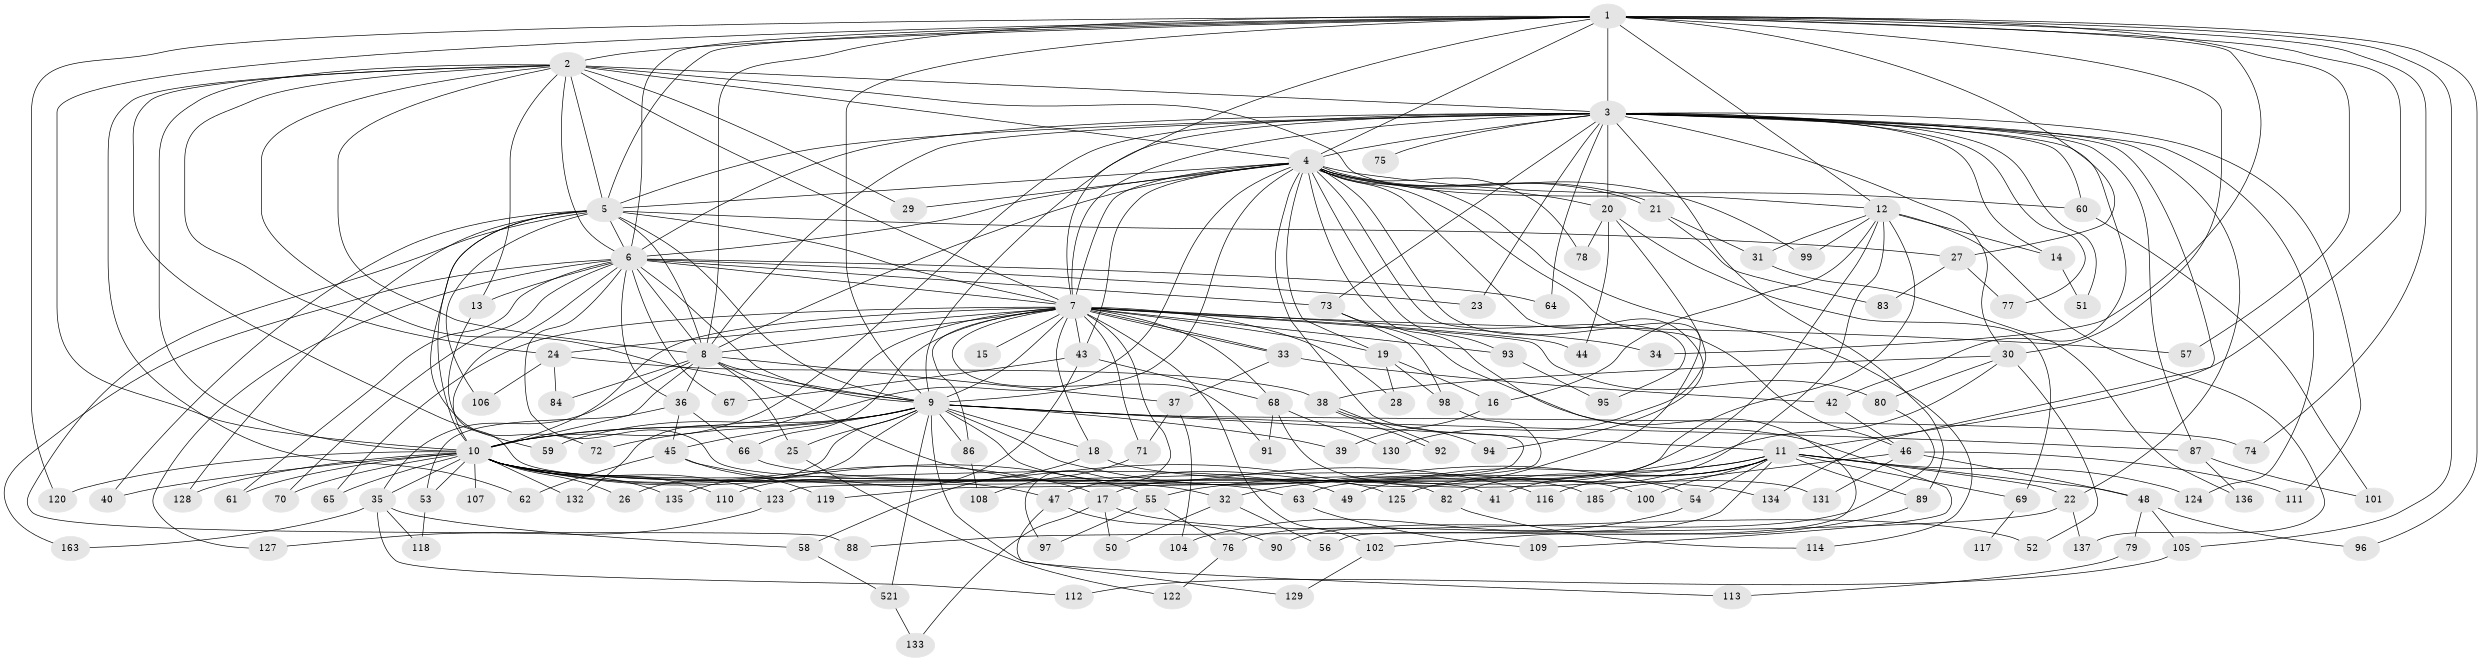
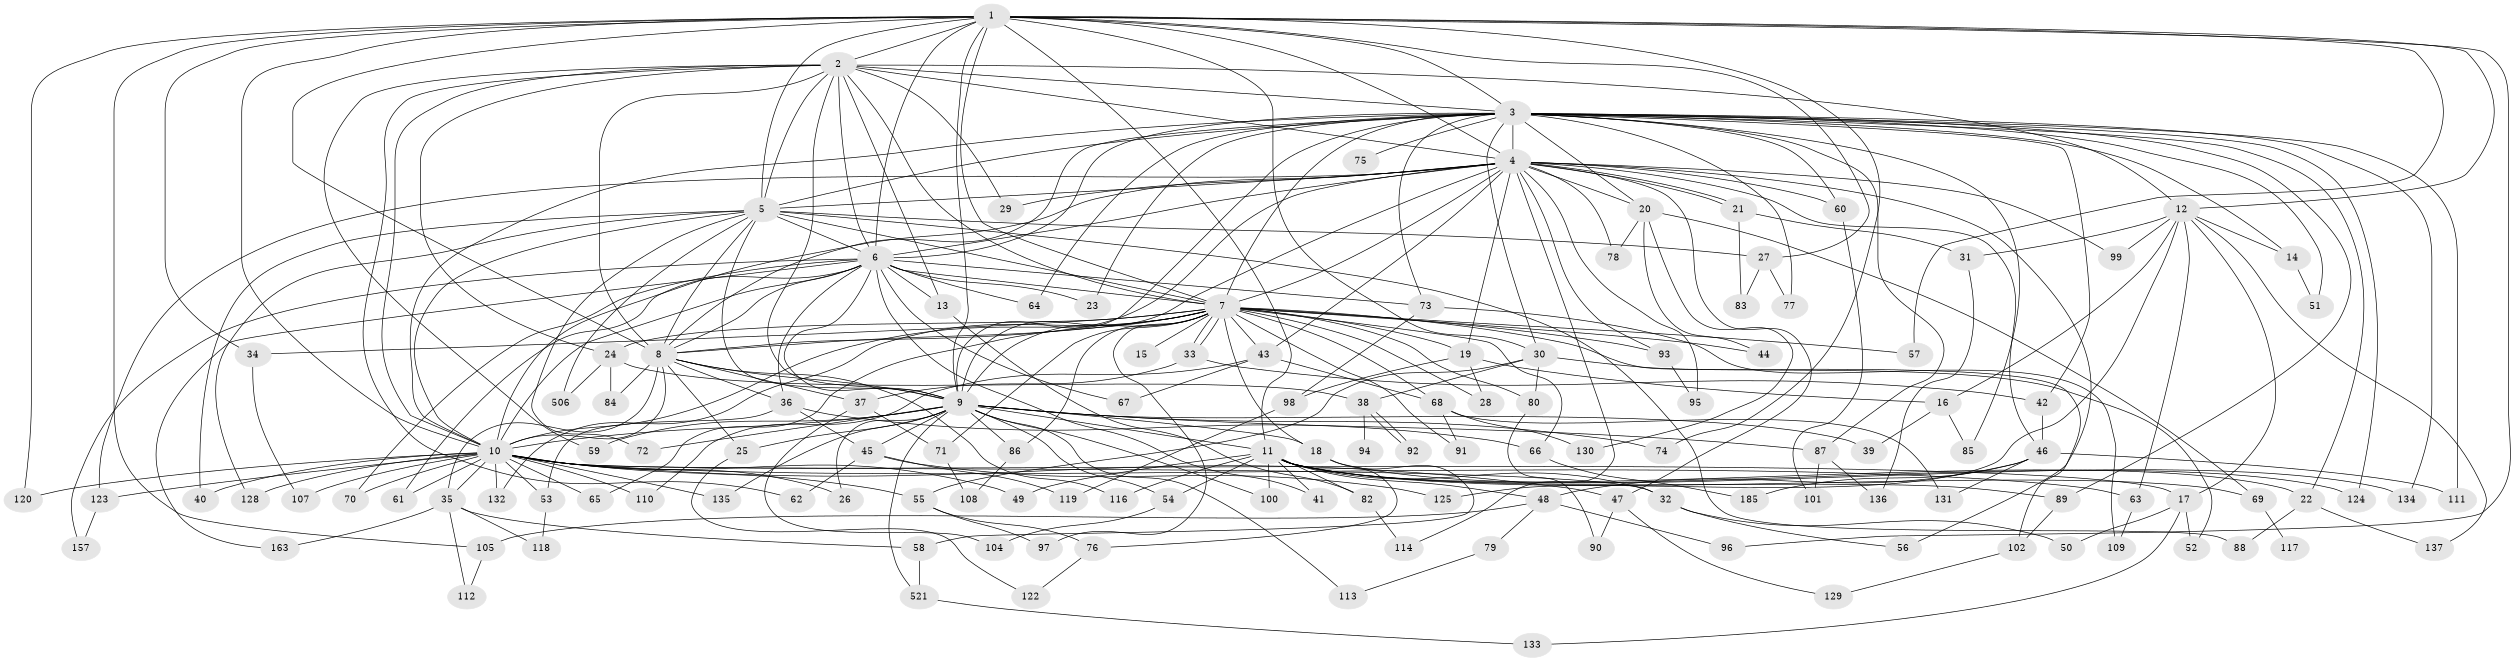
(1623, 321) -> none
(481, 403) -> (561, 403)
none -> (263, 431)
none -> (1969, 452)
(268, 549) -> (81, 549)
